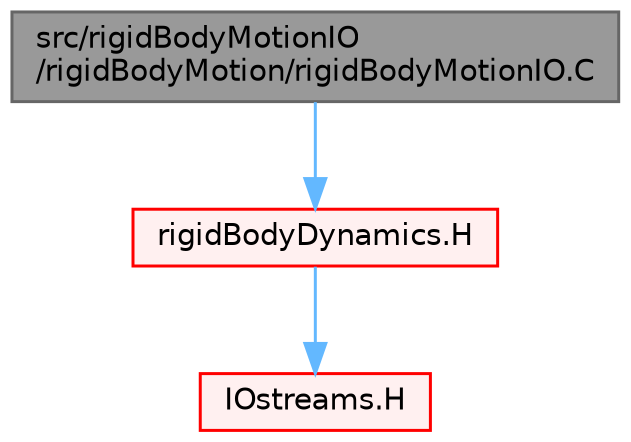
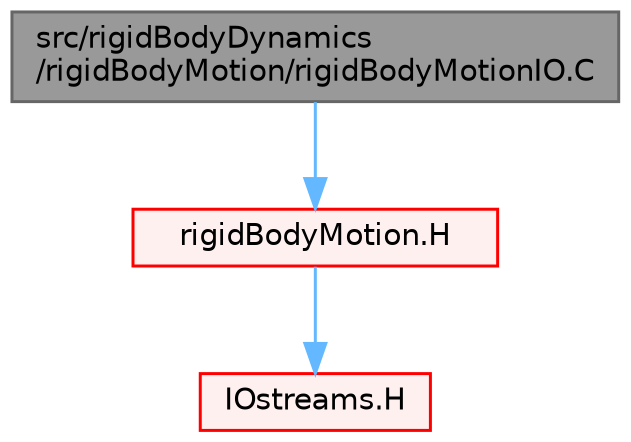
(315, 57) -> (315, 57)
(315, 238) -> (315, 238)
